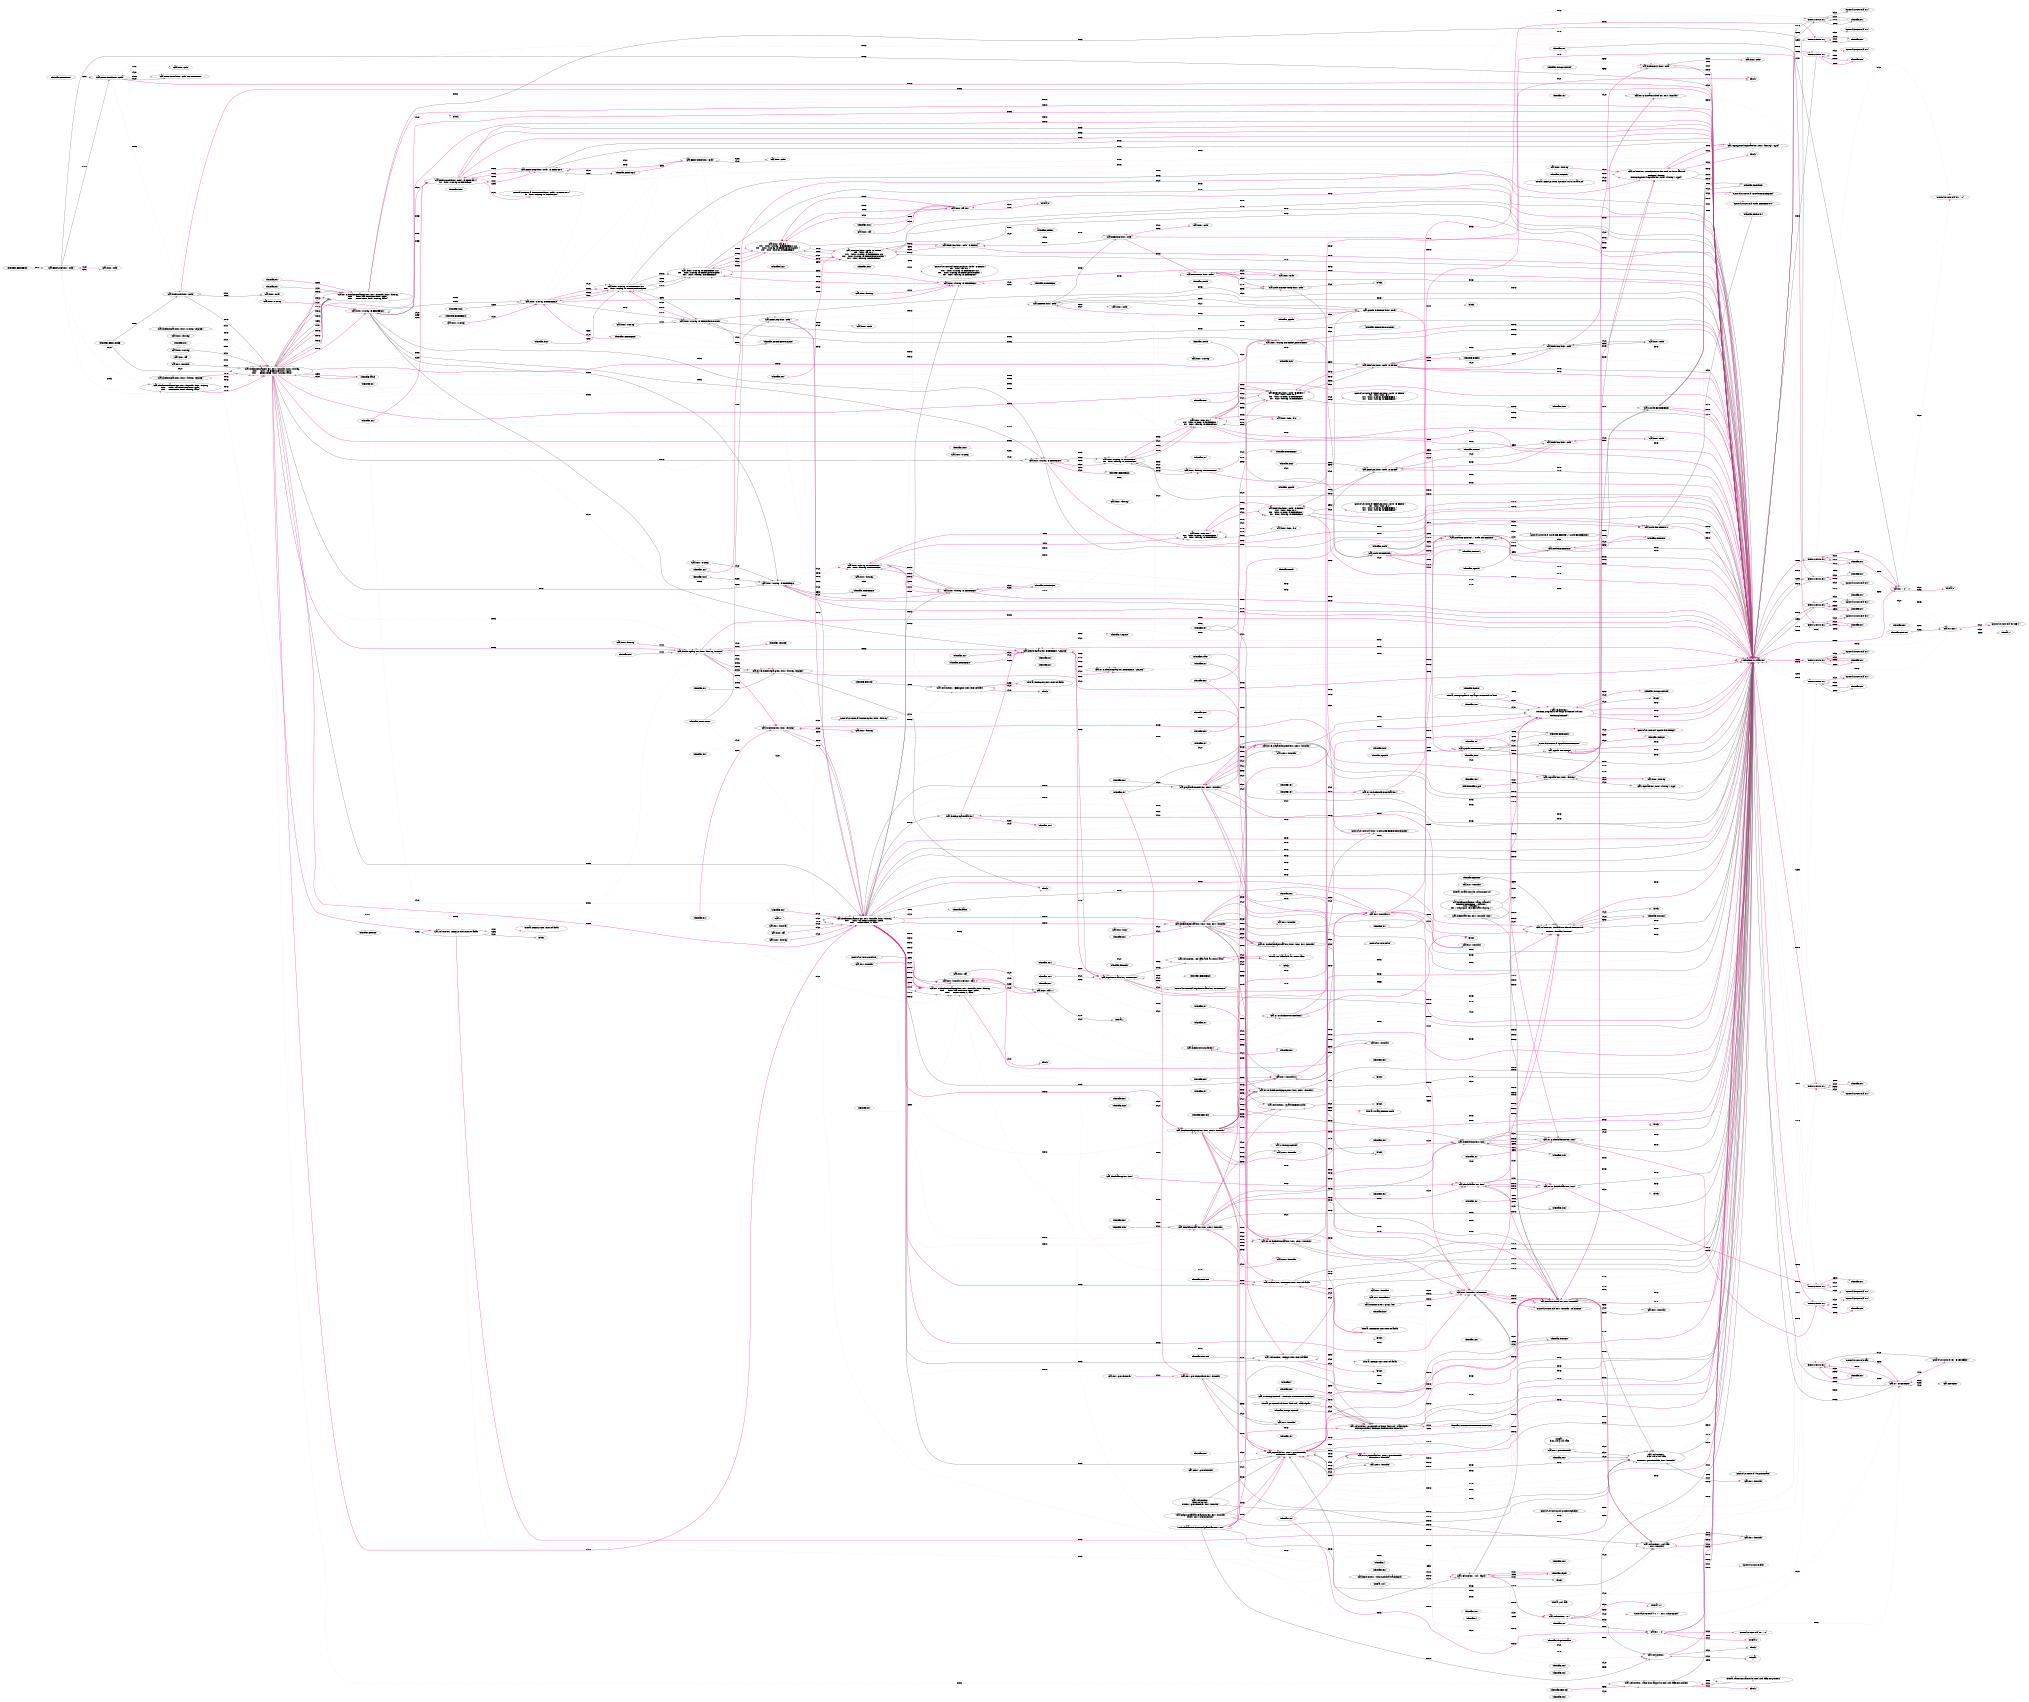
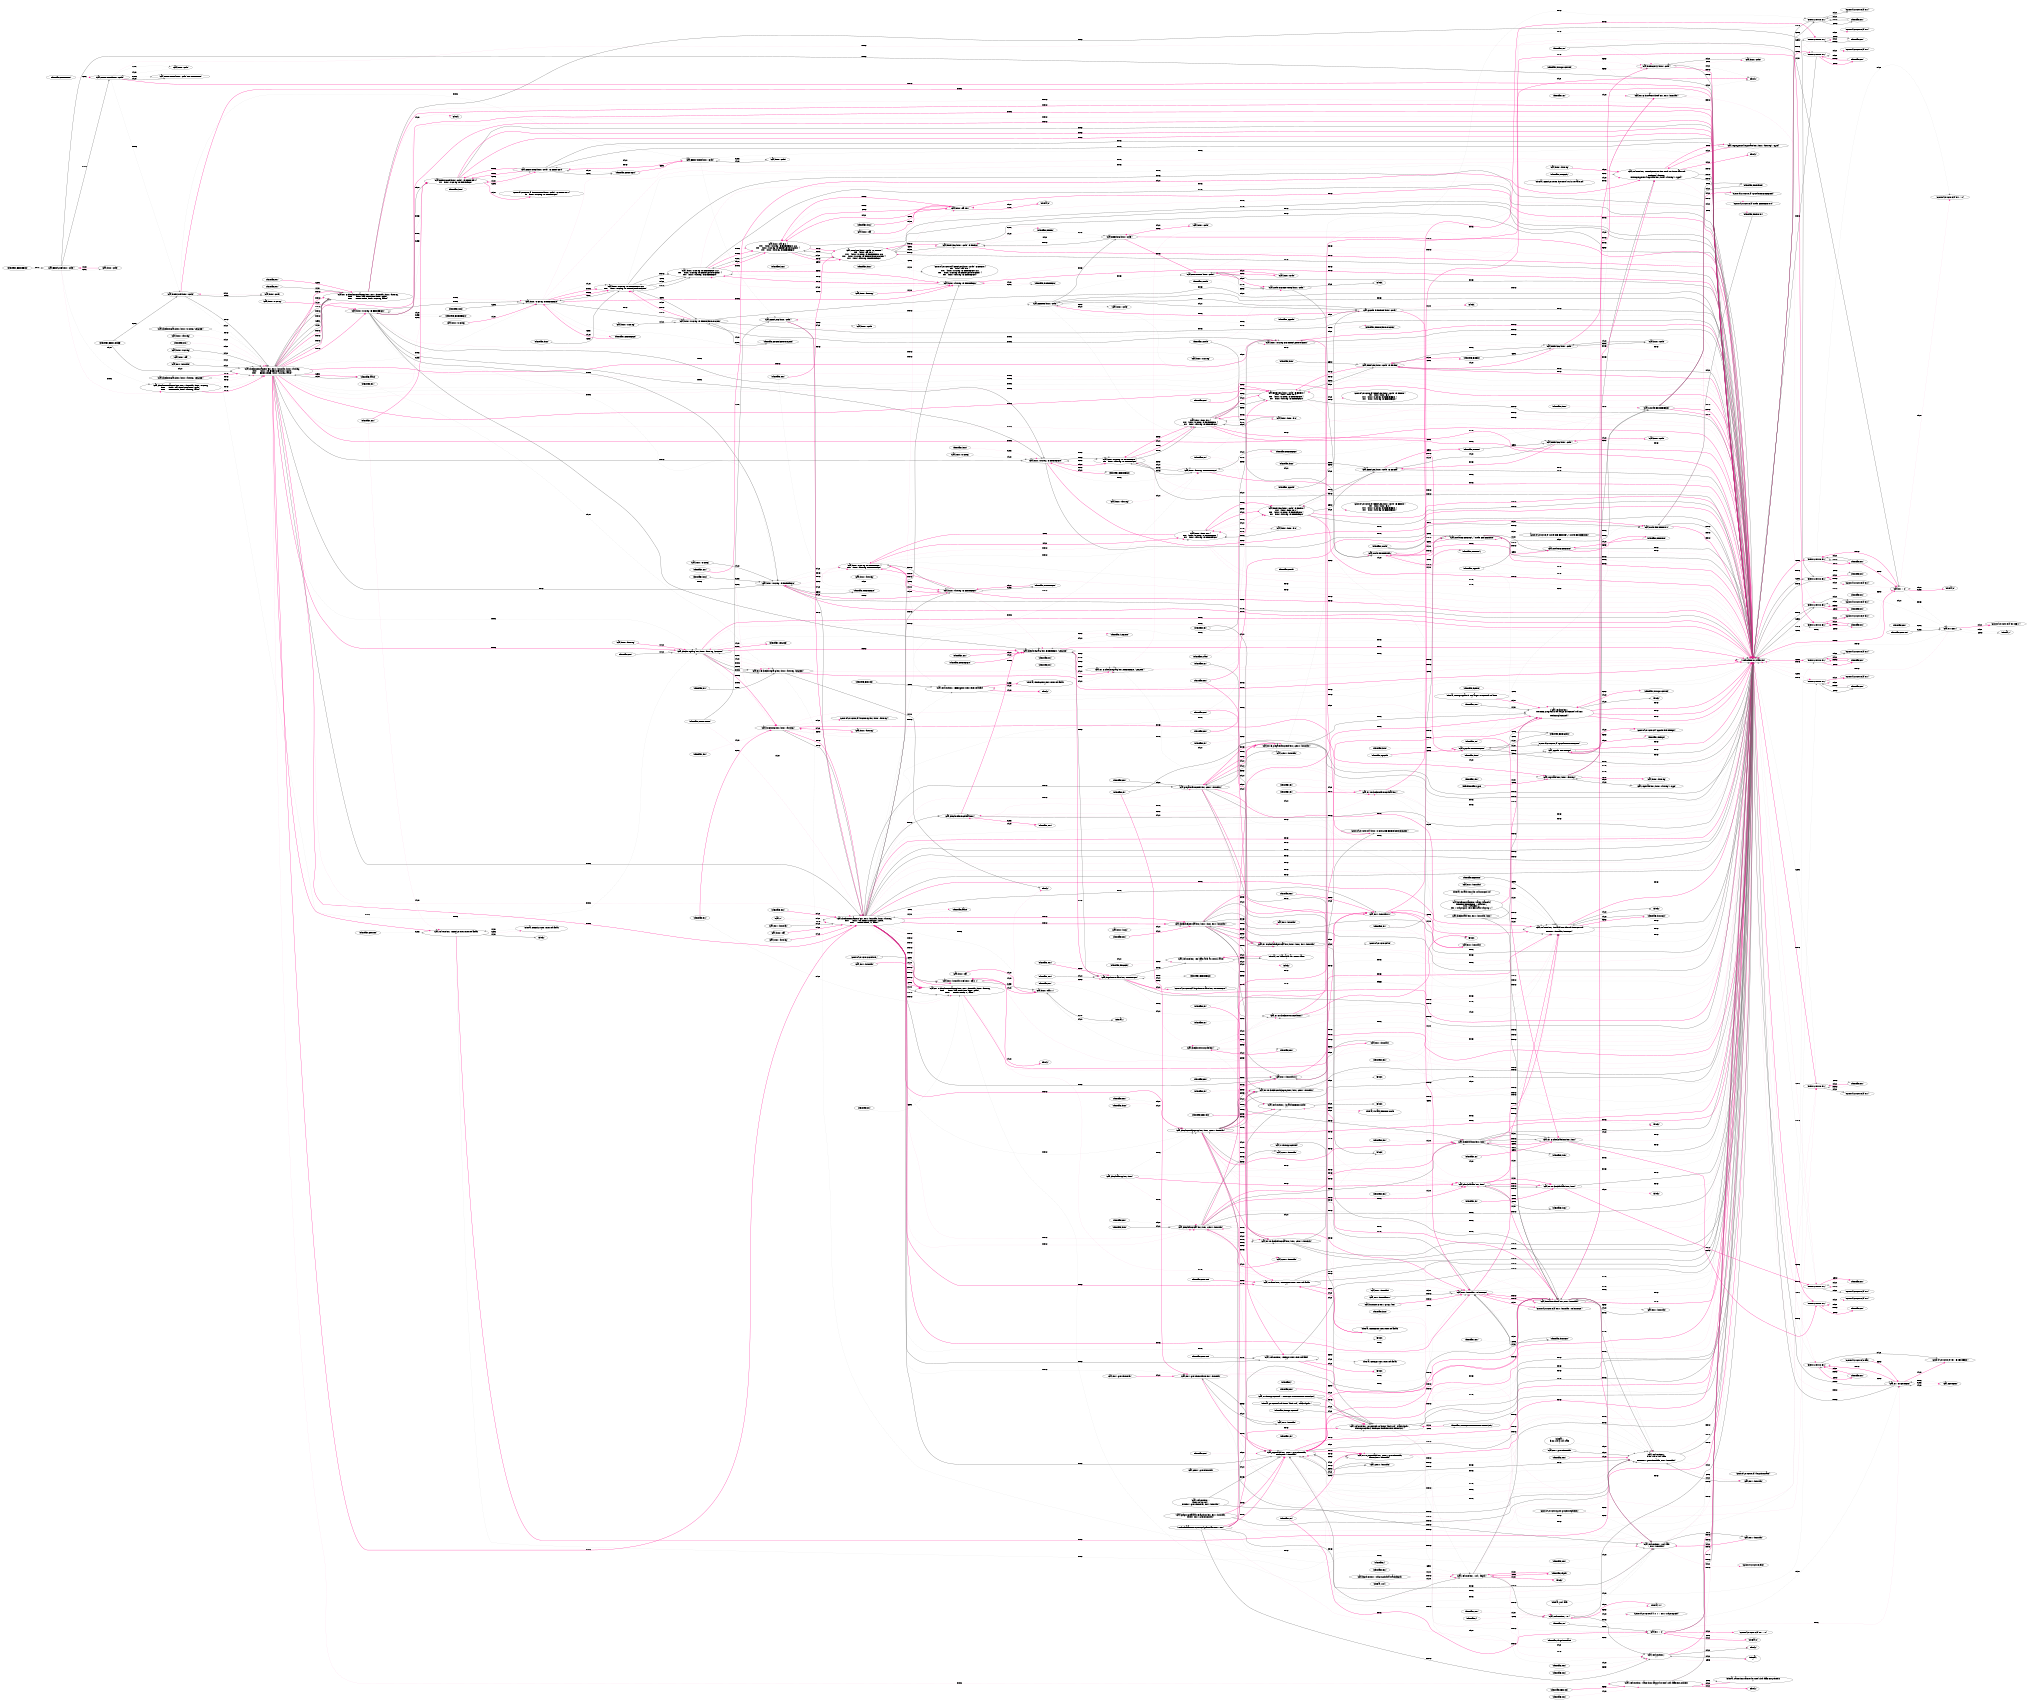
(960, 816) -> (960, 816)
(1470, 823) -> (1712, 317)
(1154, 988) -> (1154, 988)
